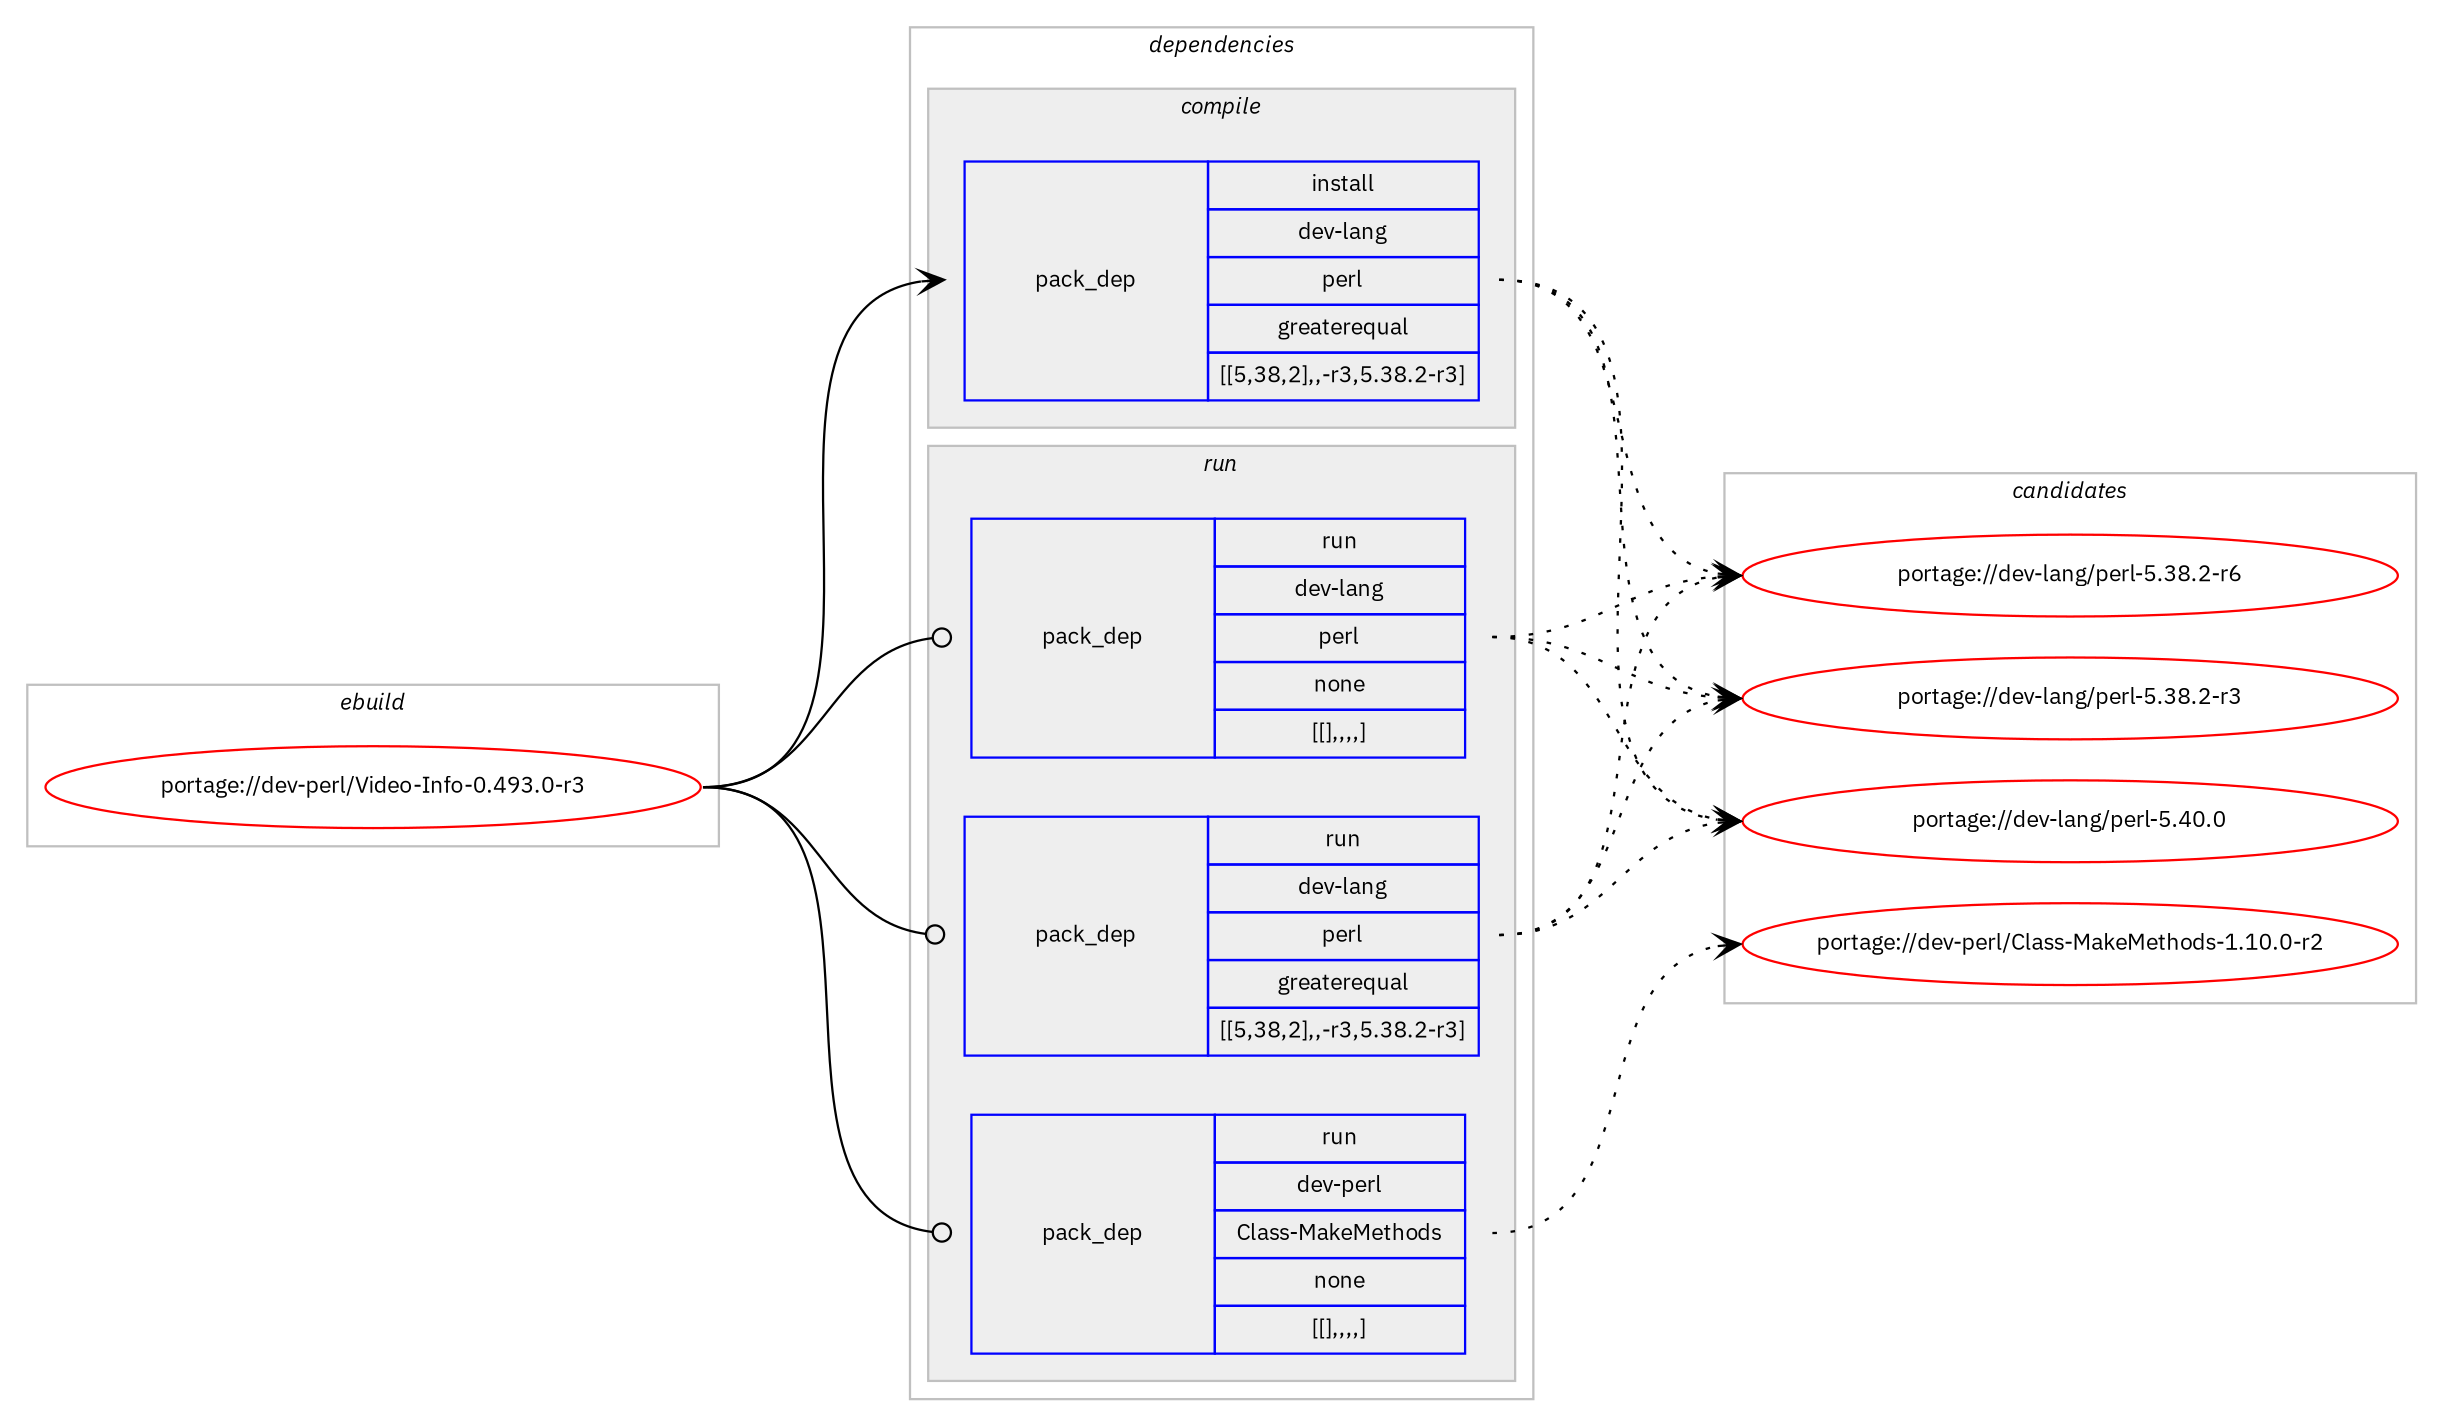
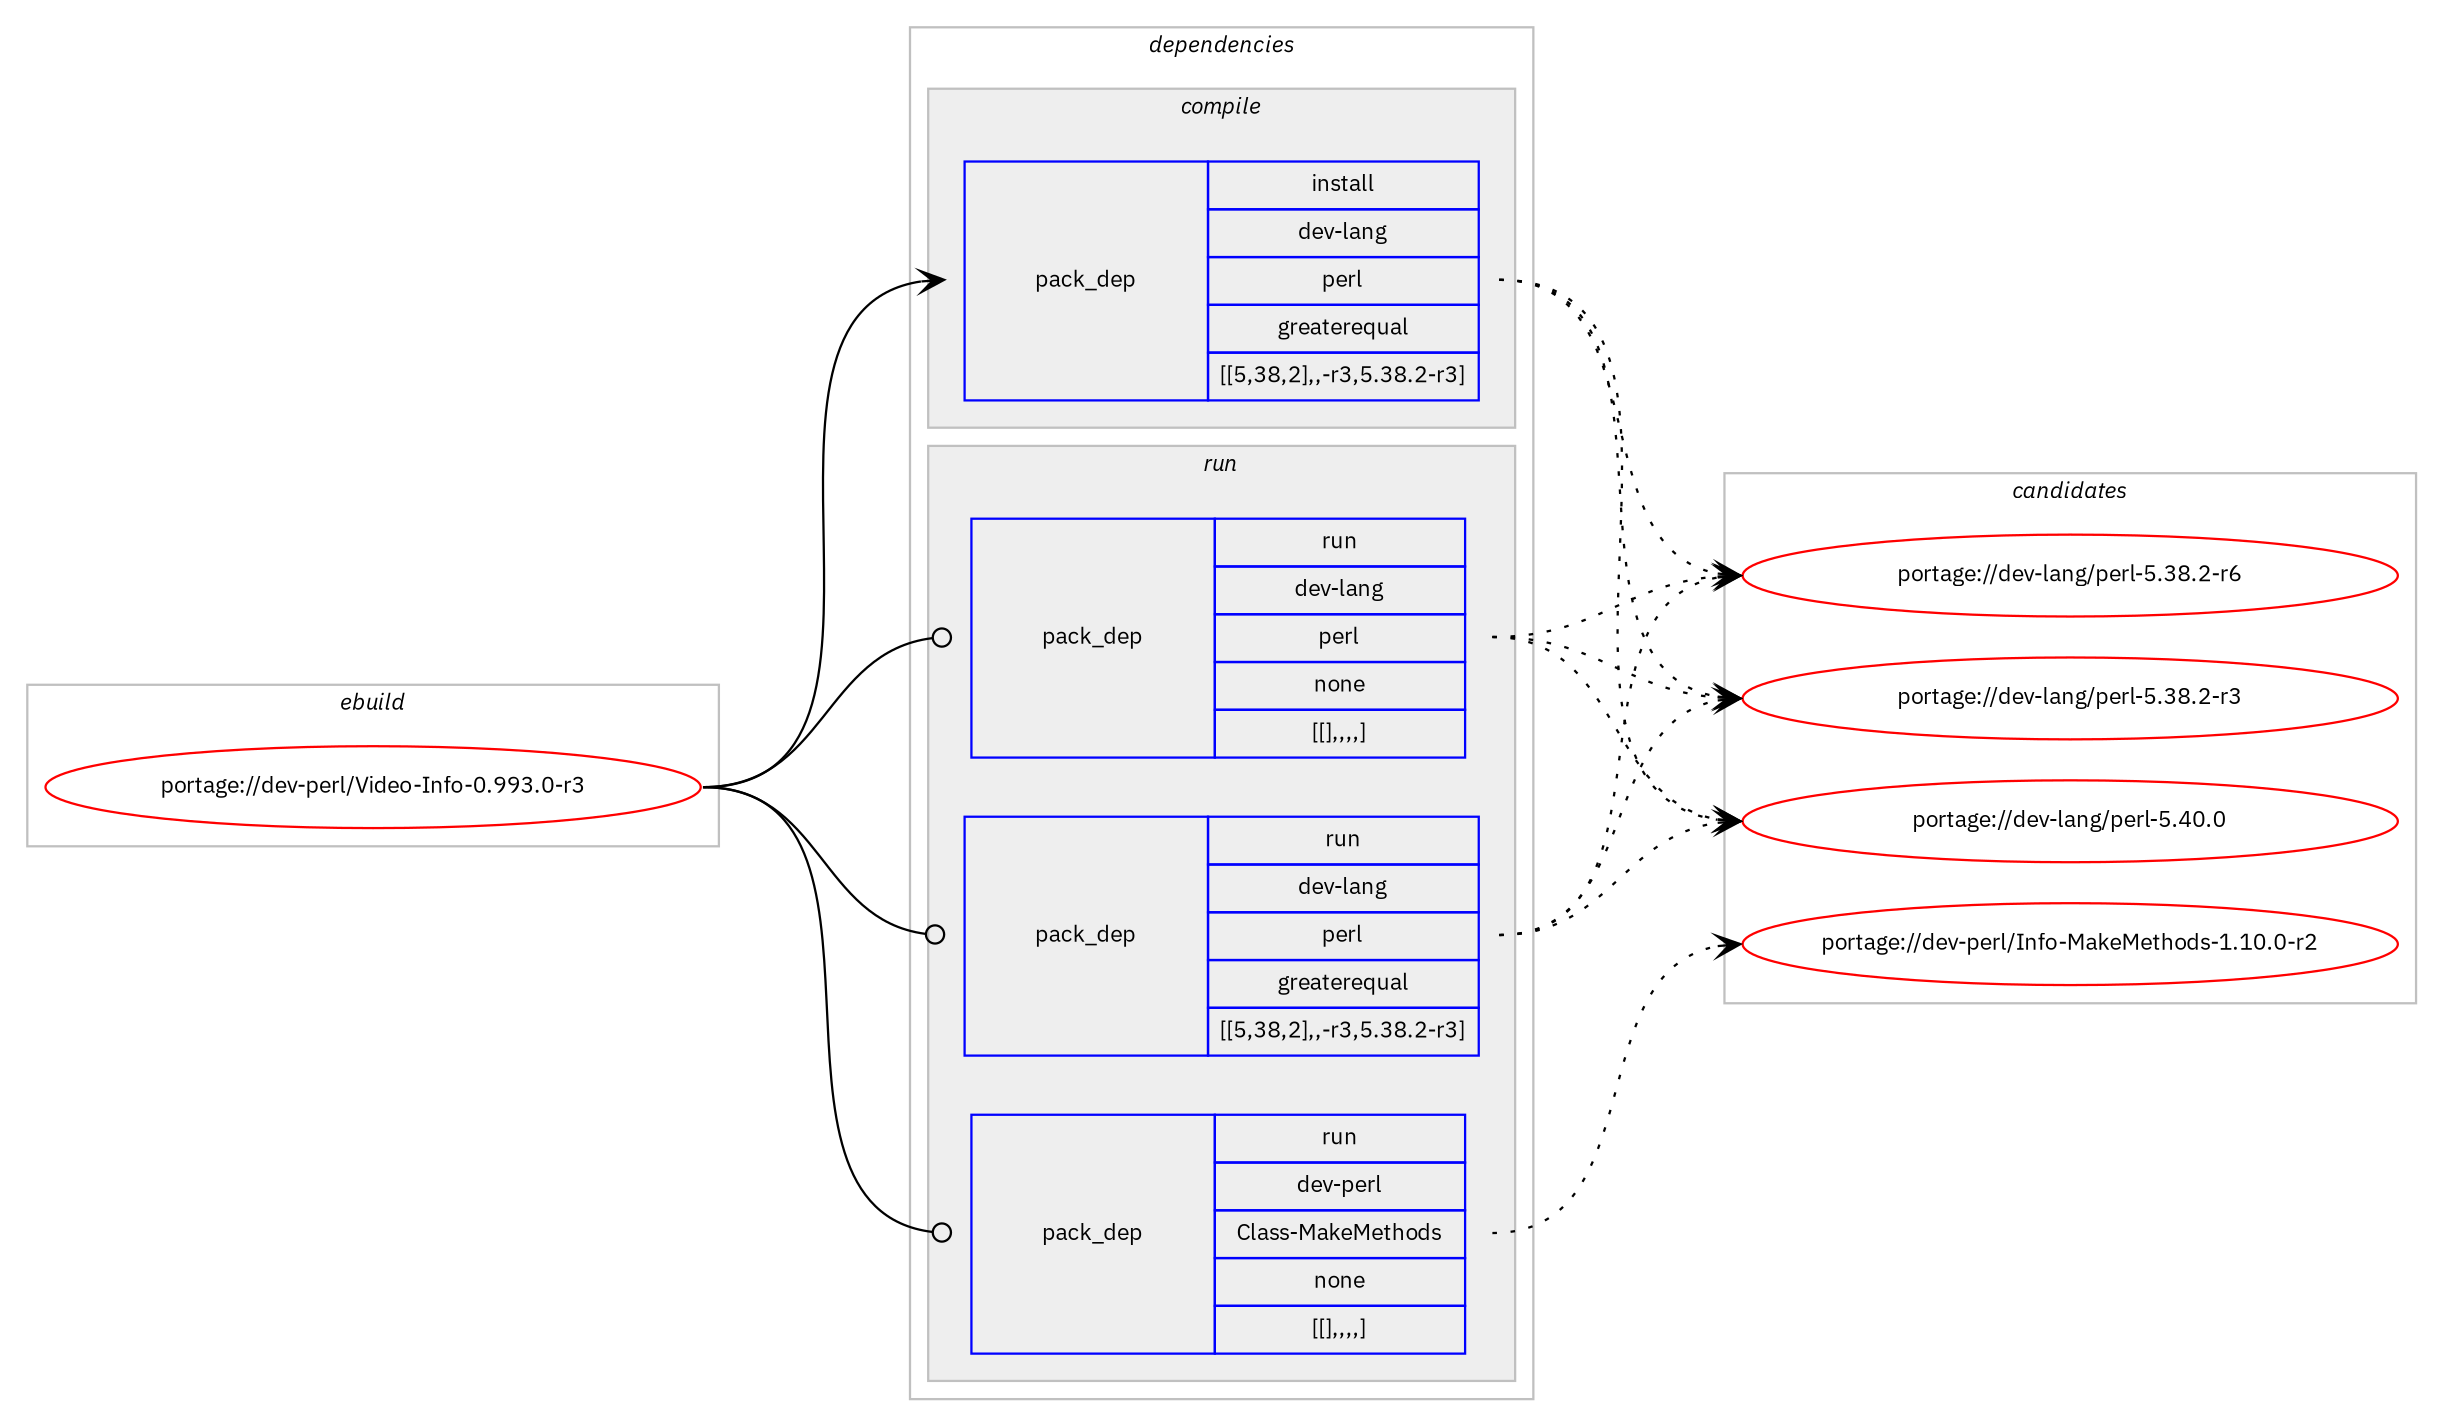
(373, 787) -> (373, 787)
(2070, 944) -> (2070, 944)
